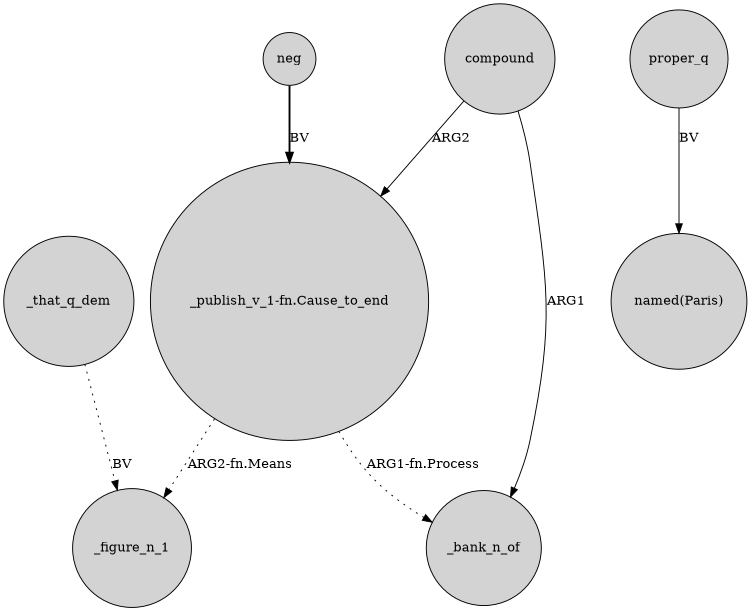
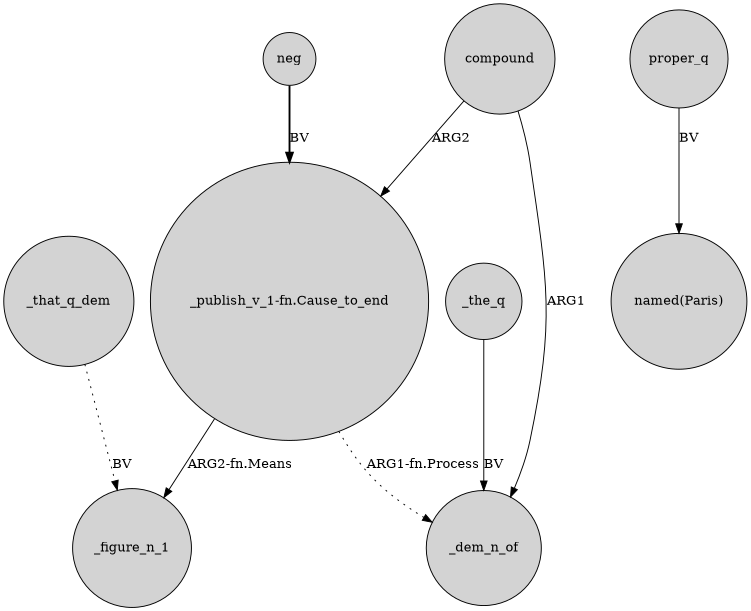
none -> (484, 301)
(192, 454) -> (192, 454)
(484, 548) -> (484, 548)
